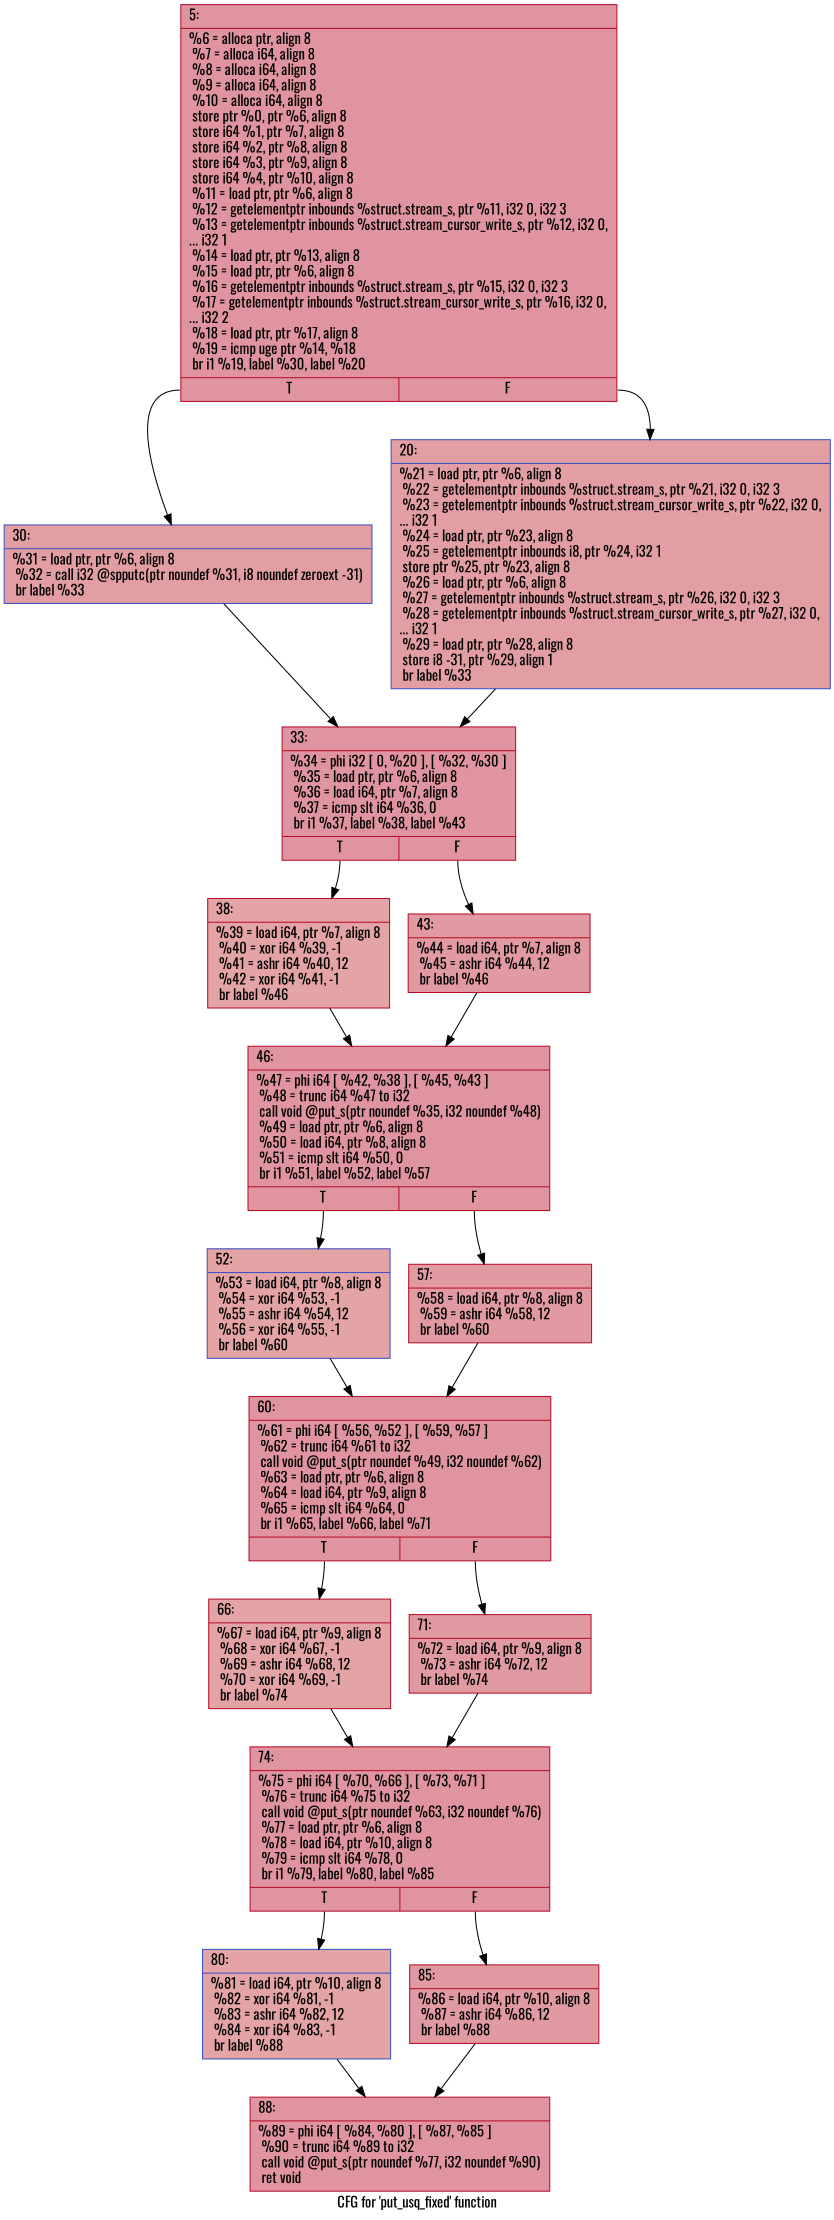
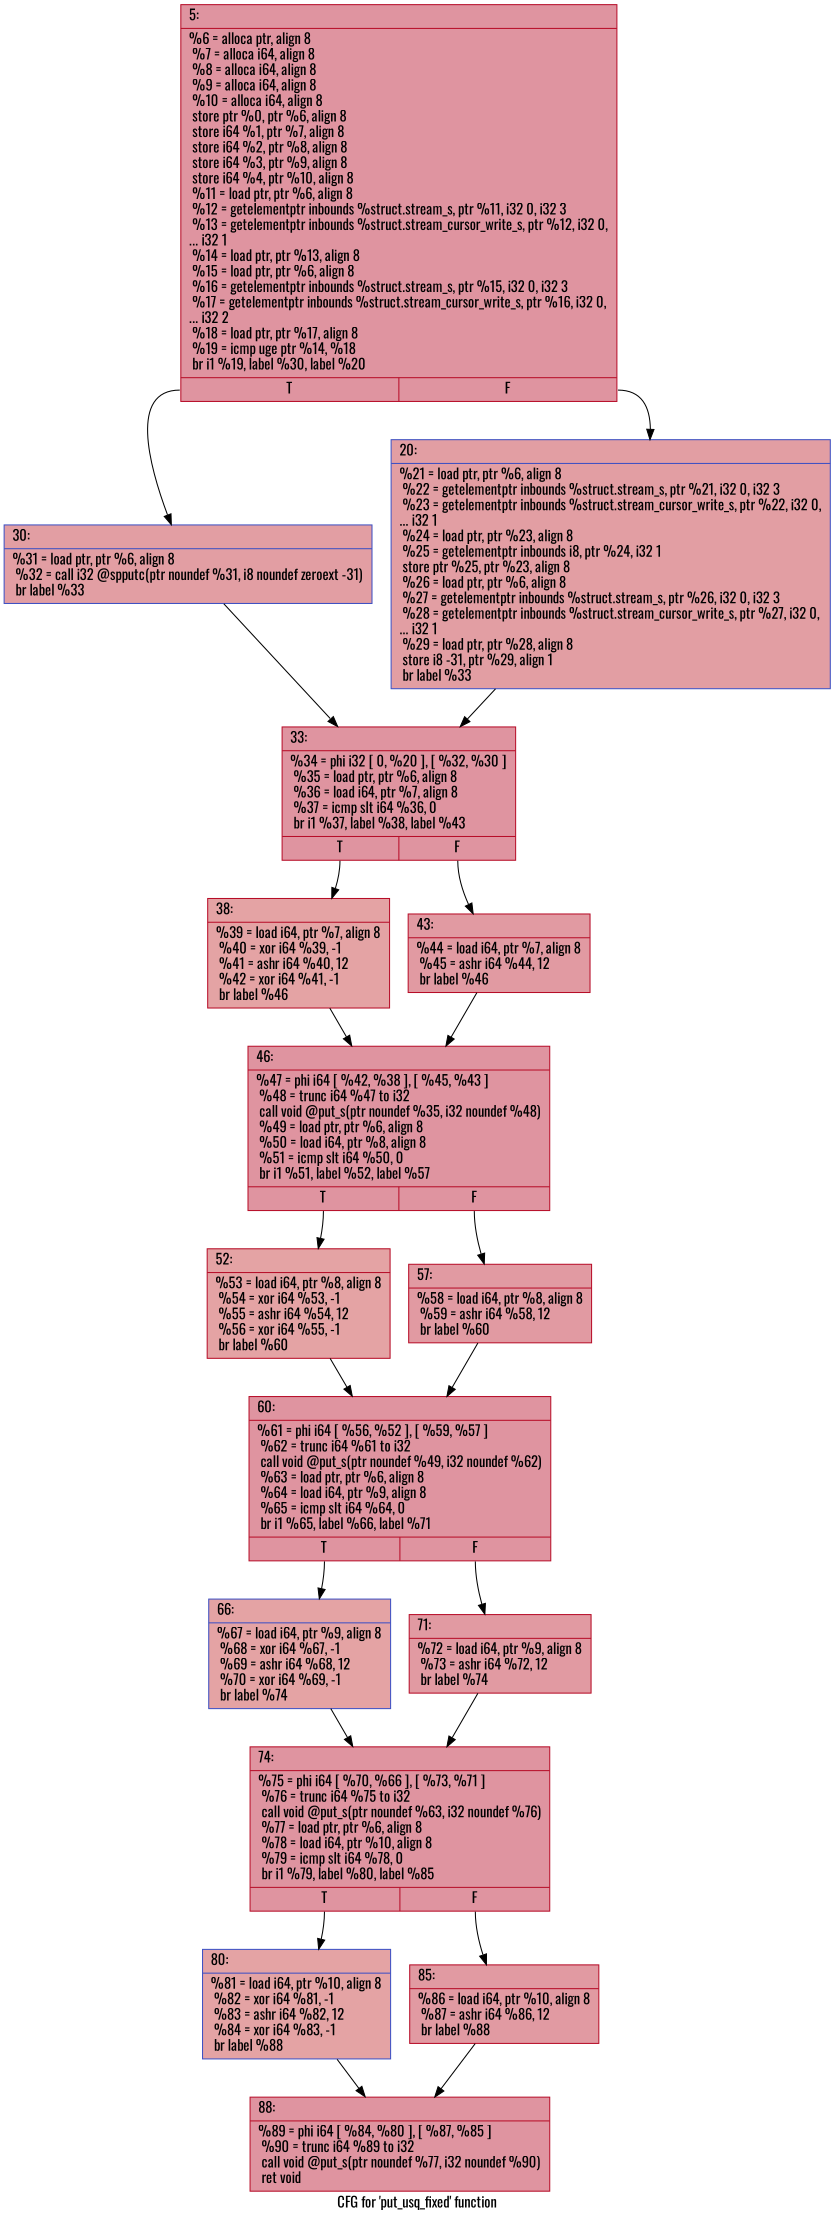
(299, 1304) -> (299, 1304)
(300, 1654) -> (300, 1654)
